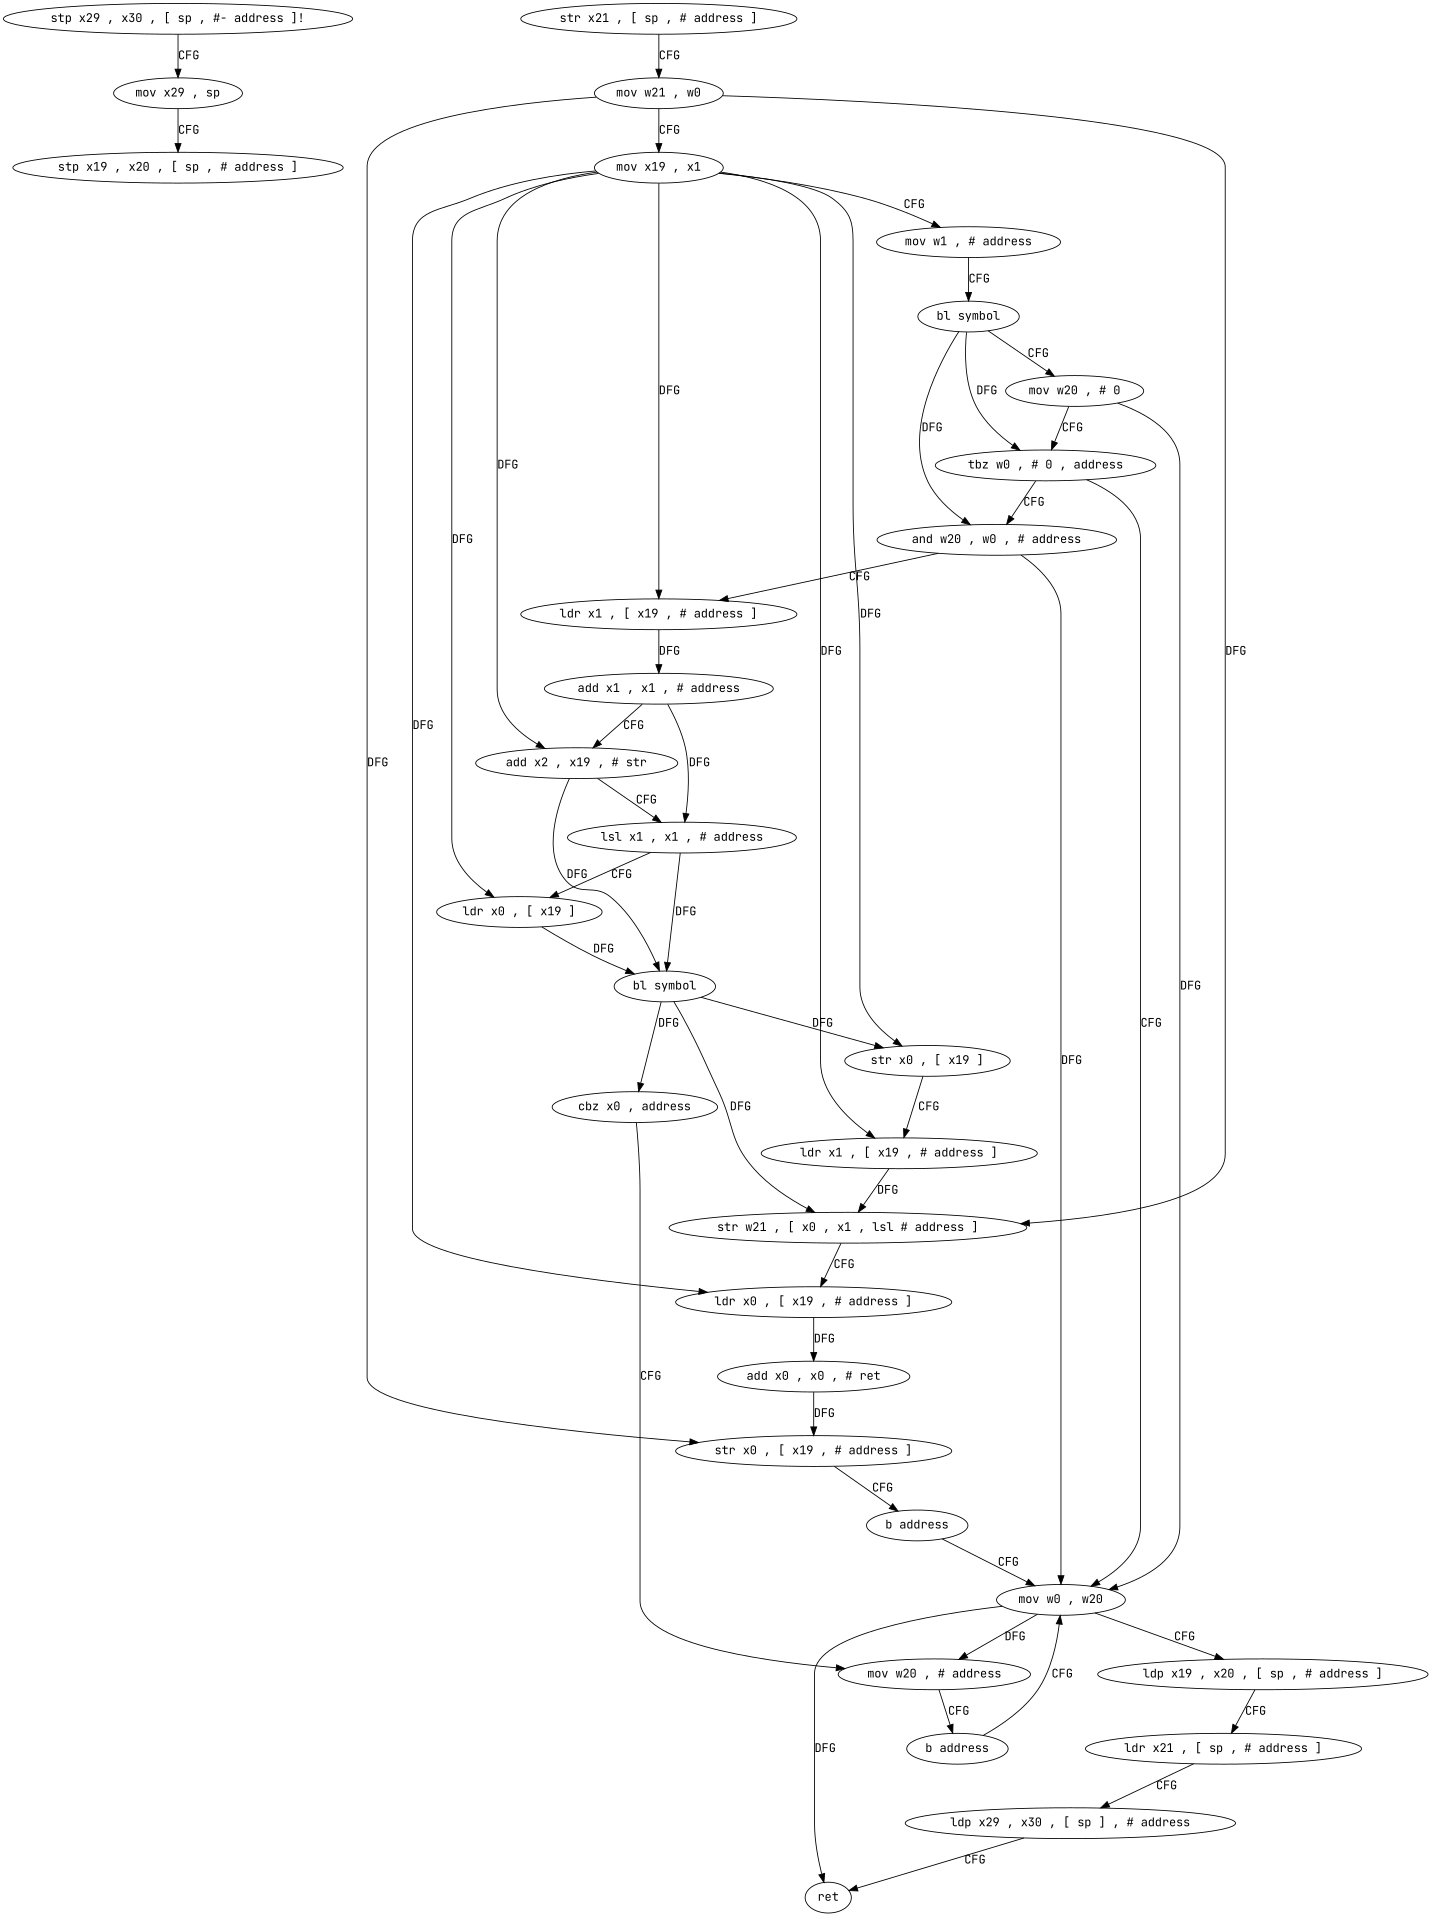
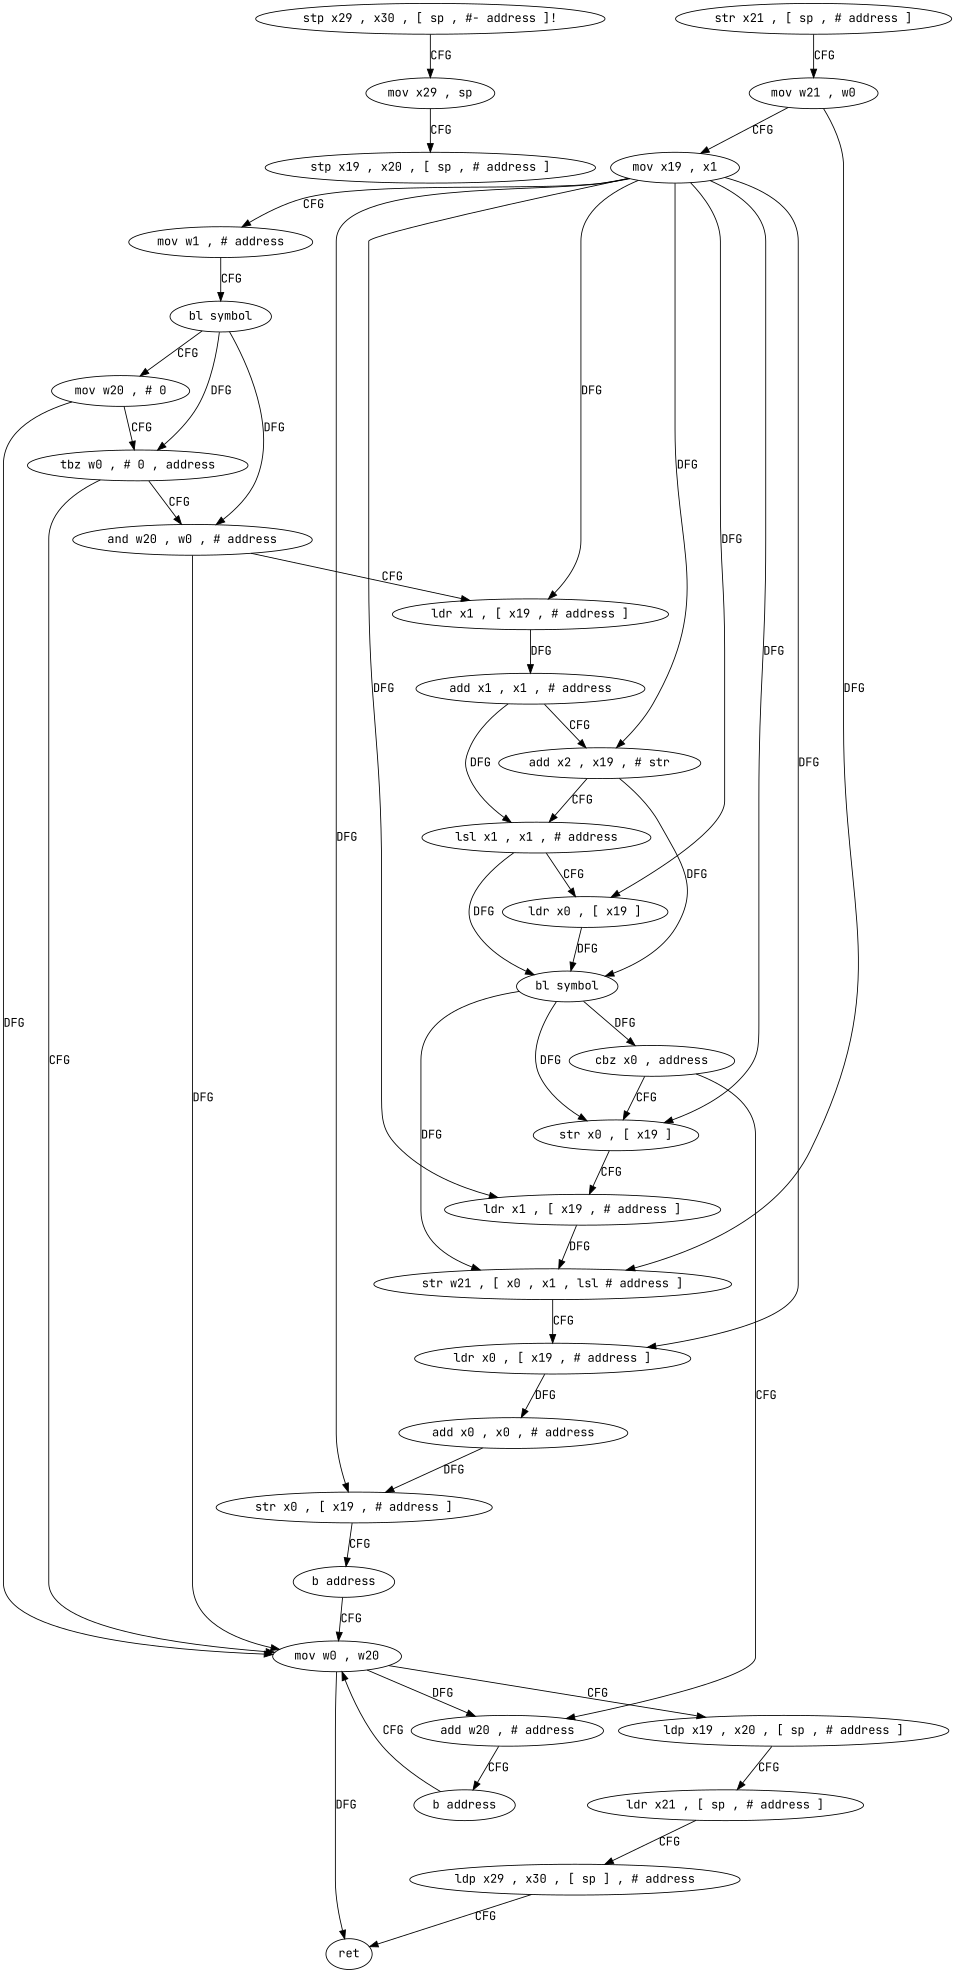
(367, 814) -> (336, 708)
none -> (636, 1094)
(814, 1377) -> (513, 1433)
(934, 1674) -> (507, 1731)
